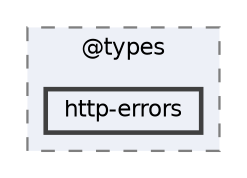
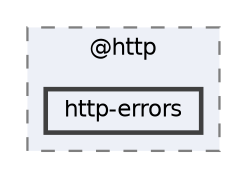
(123, 49) -> (123, 49)
